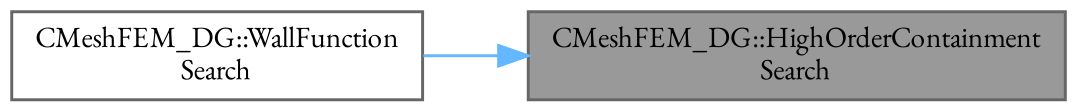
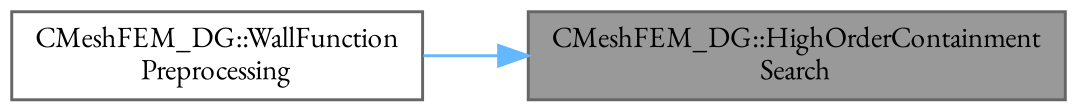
(217, 56) -> (217, 56)
